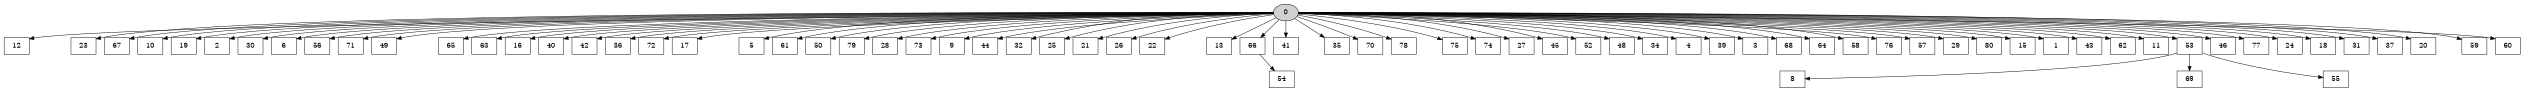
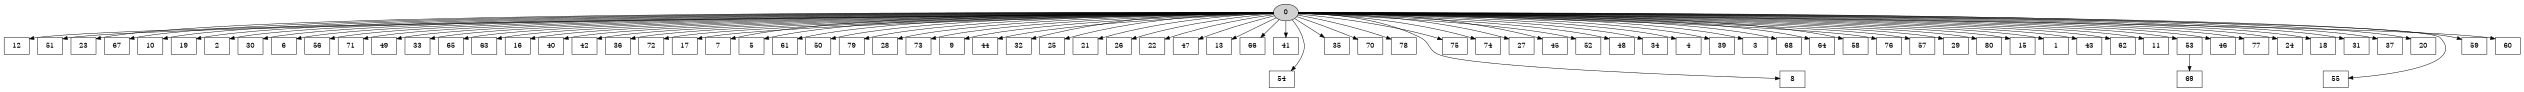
none -> (50, 46)
none -> (417, 46)
none -> (718, 46)
none -> (1186, 46)
(1266, 61) -> (1304, 43)
(2260, 68) -> (1926, 18)
(1994, 73) -> (1531, 67)
